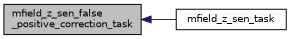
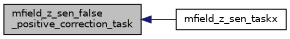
(231, 19) -> (231, 19)
